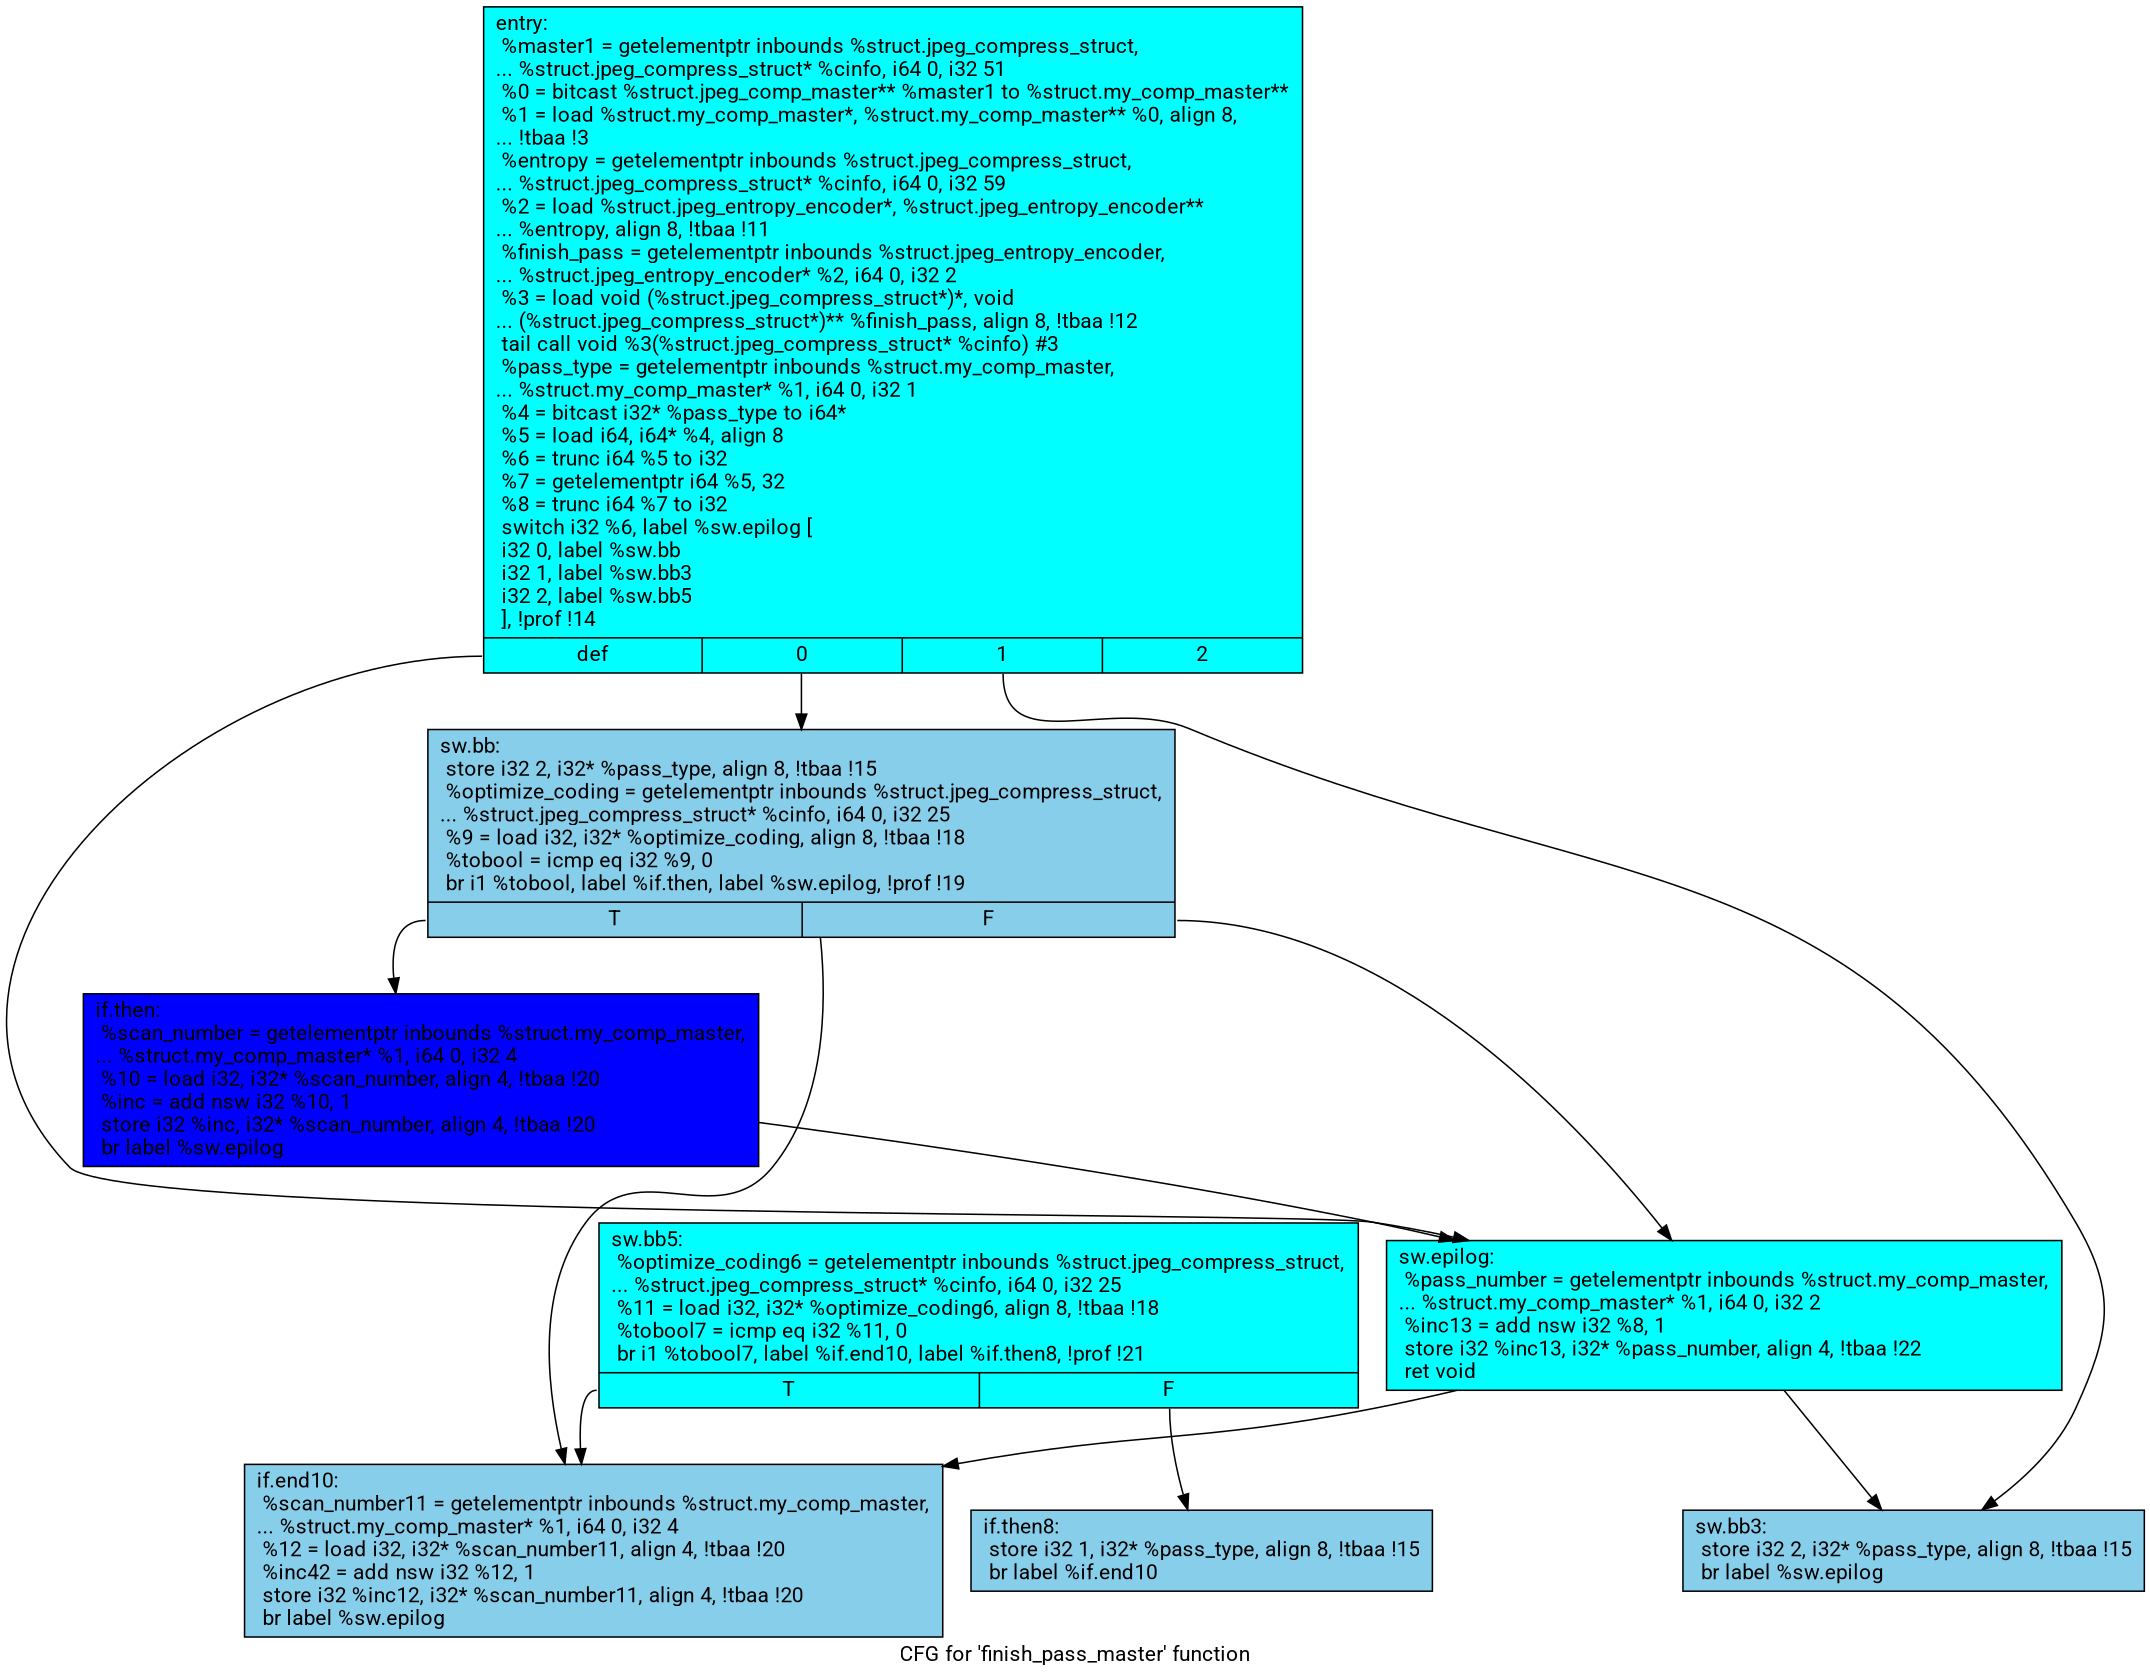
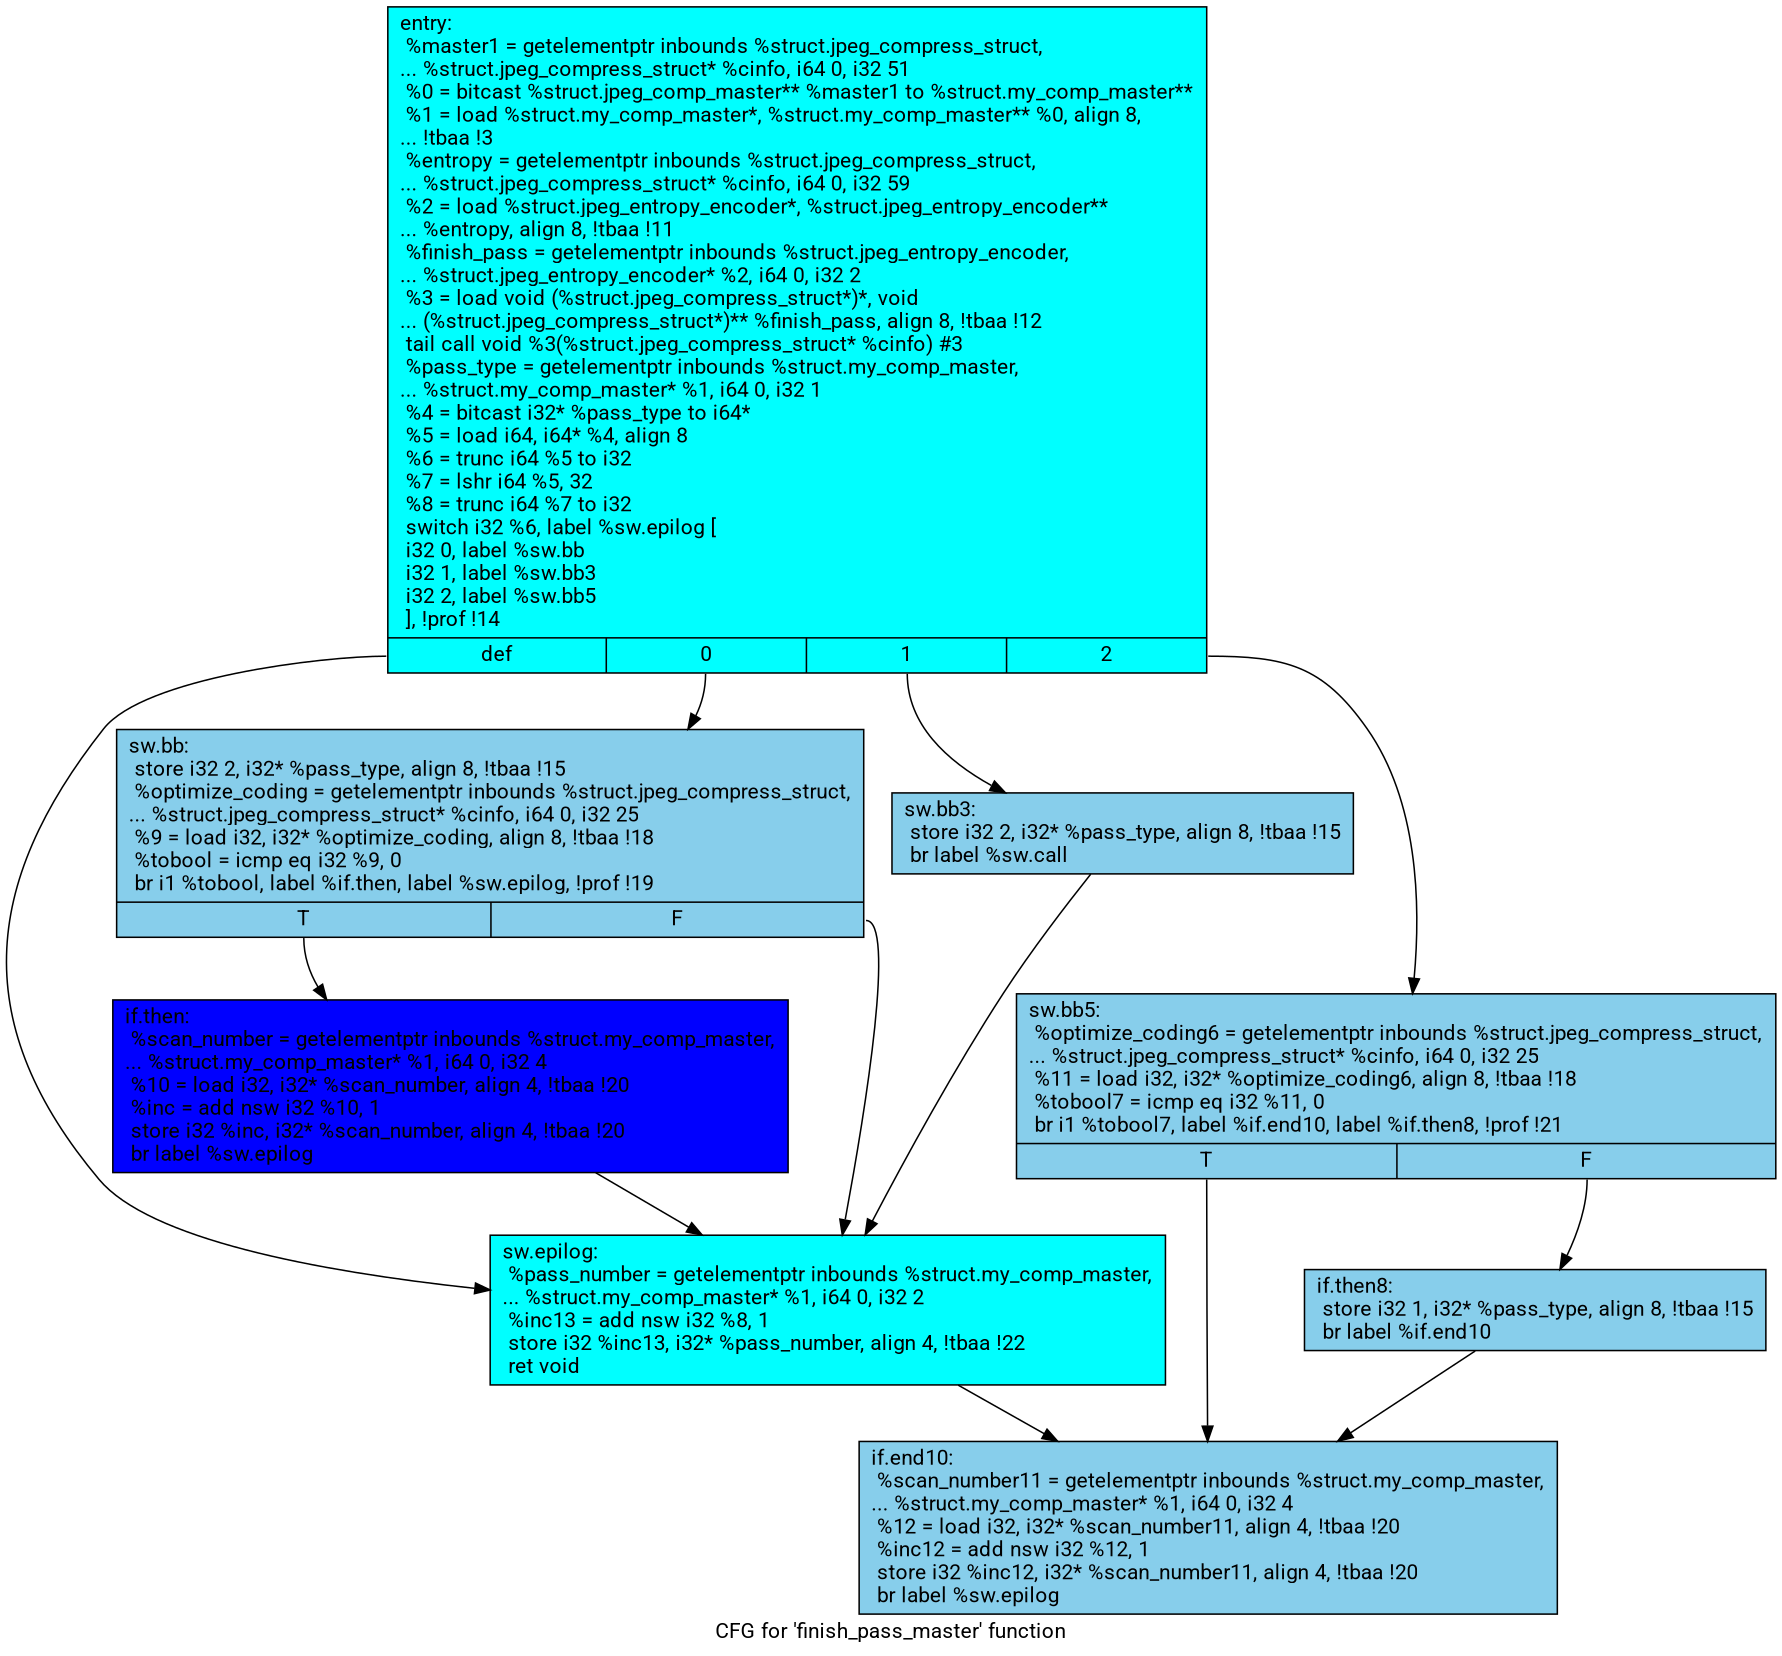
(641, 482) -> (497, 482)
none -> (1386, 761)
(681, 1194) -> (1413, 1392)
(979, 1315) -> (1396, 1086)
(1828, 1444) -> (973, 1042)
(397, 1573) -> (1011, 1550)
(1790, 1573) -> (987, 856)
